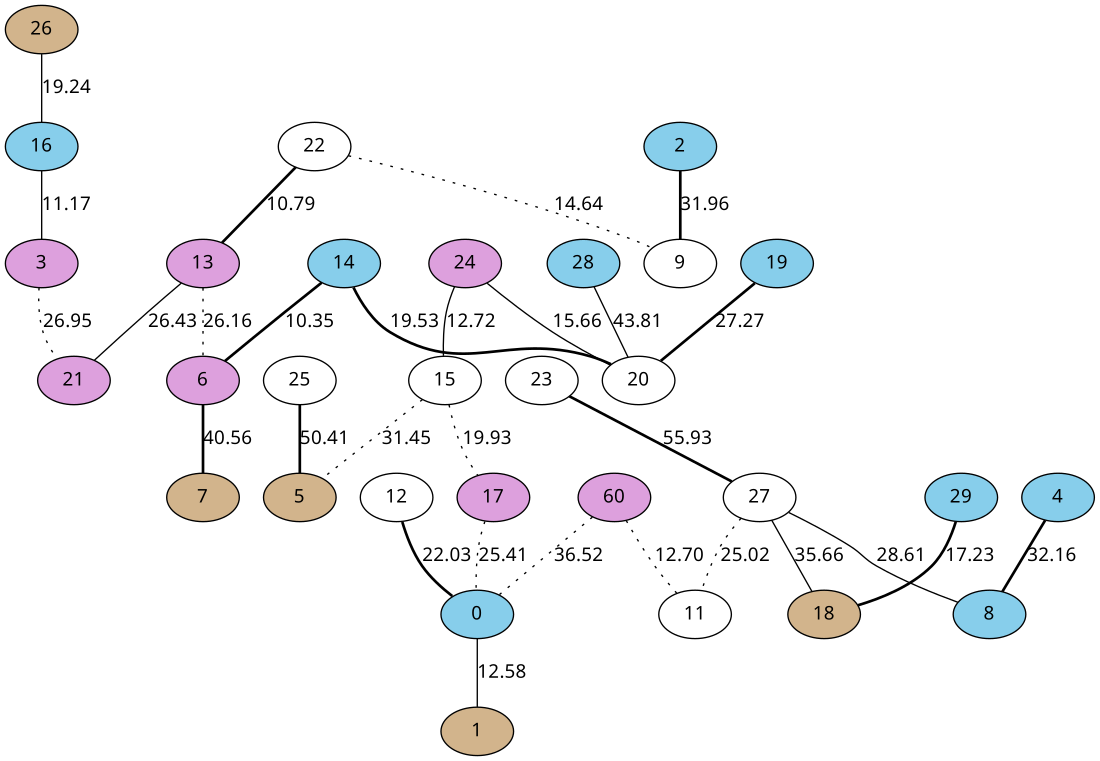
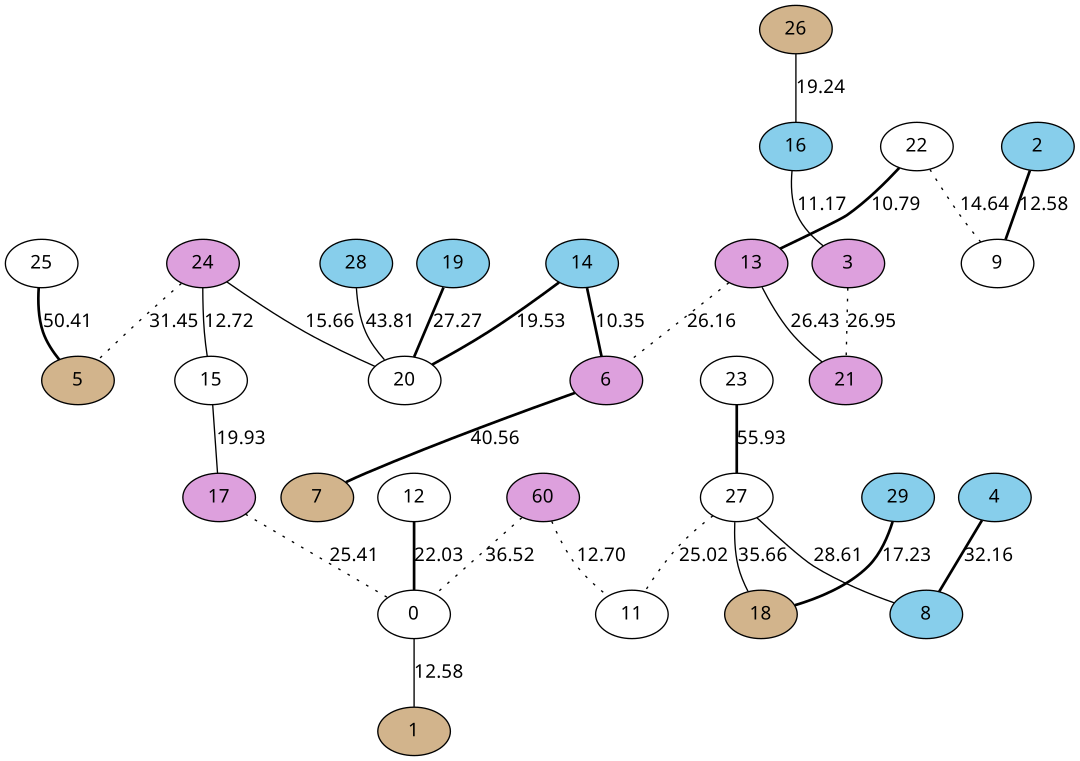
(705, 205) -> (1044, 205)
(372, 439) -> (139, 321)
(460, 442) -> (215, 439)
(477, 614) -> (414, 614)
